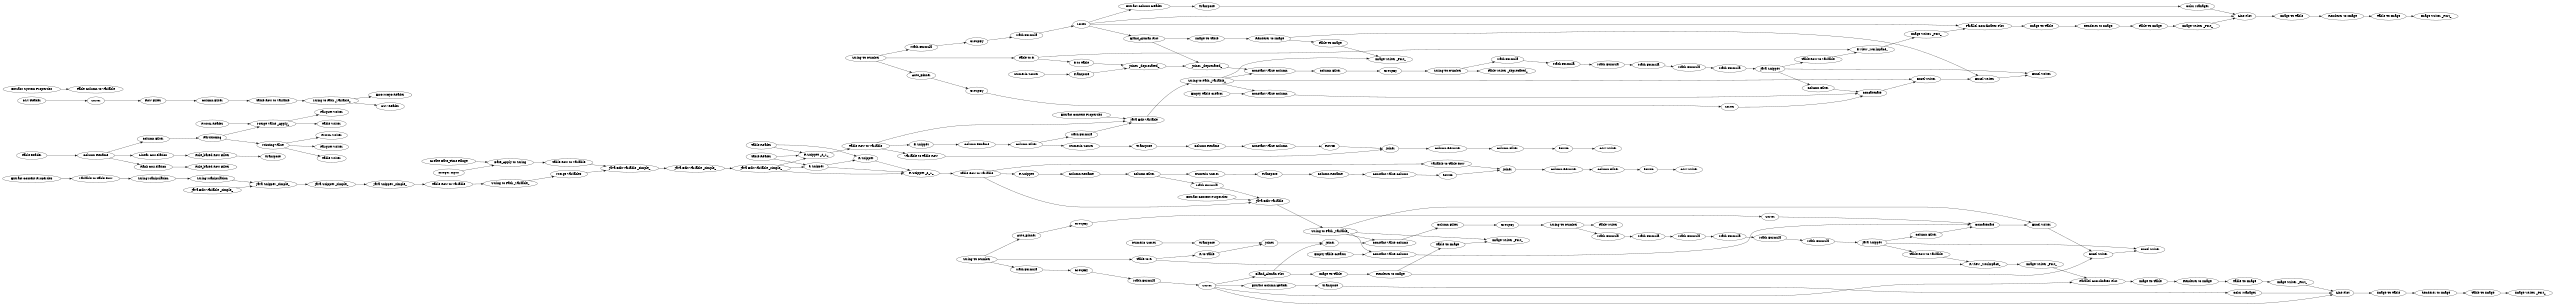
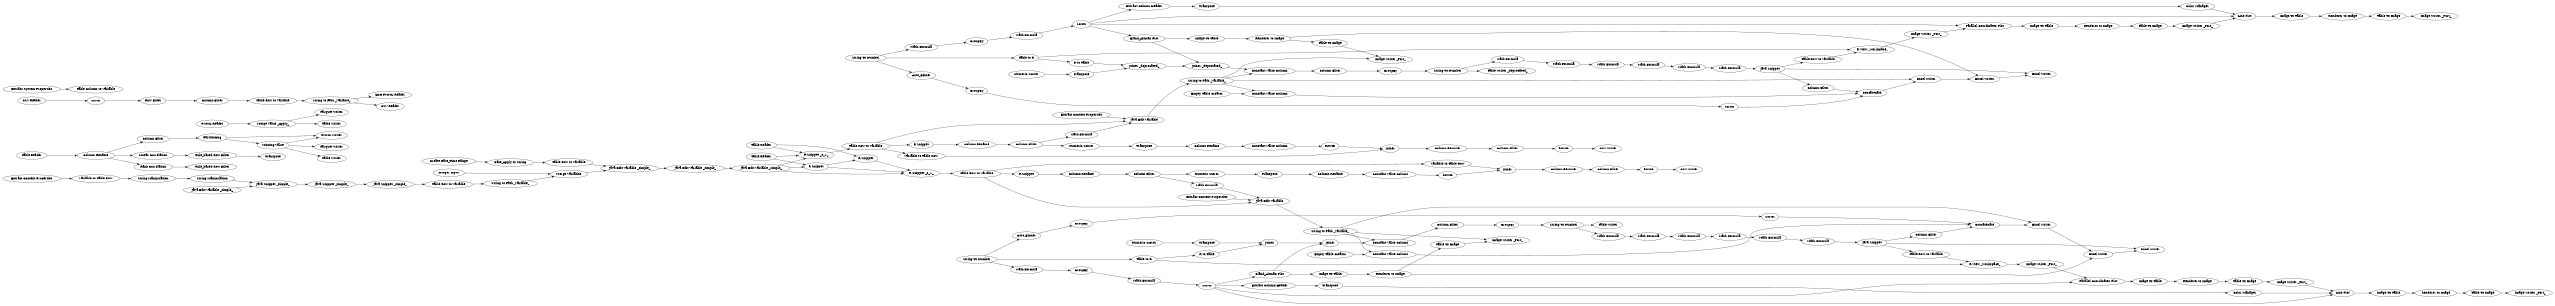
(390, 95) -> (390, 95)
(240, 131) -> (270, 137)
(477, 168) -> (506, 173)
